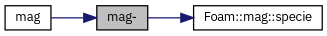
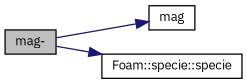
(67, 18) -> (96, 31)
(258, 18) -> (172, 66)
